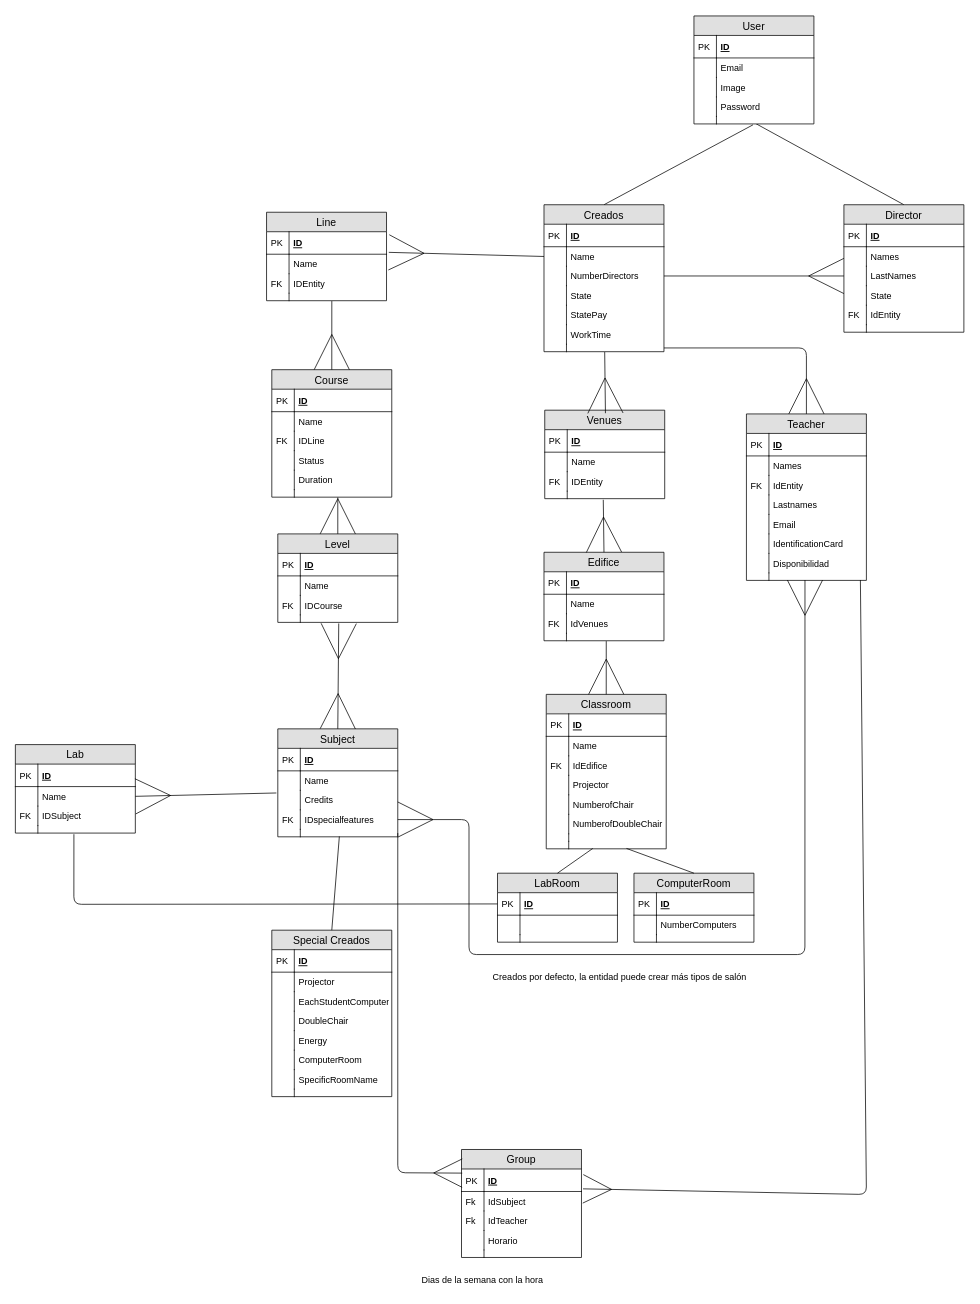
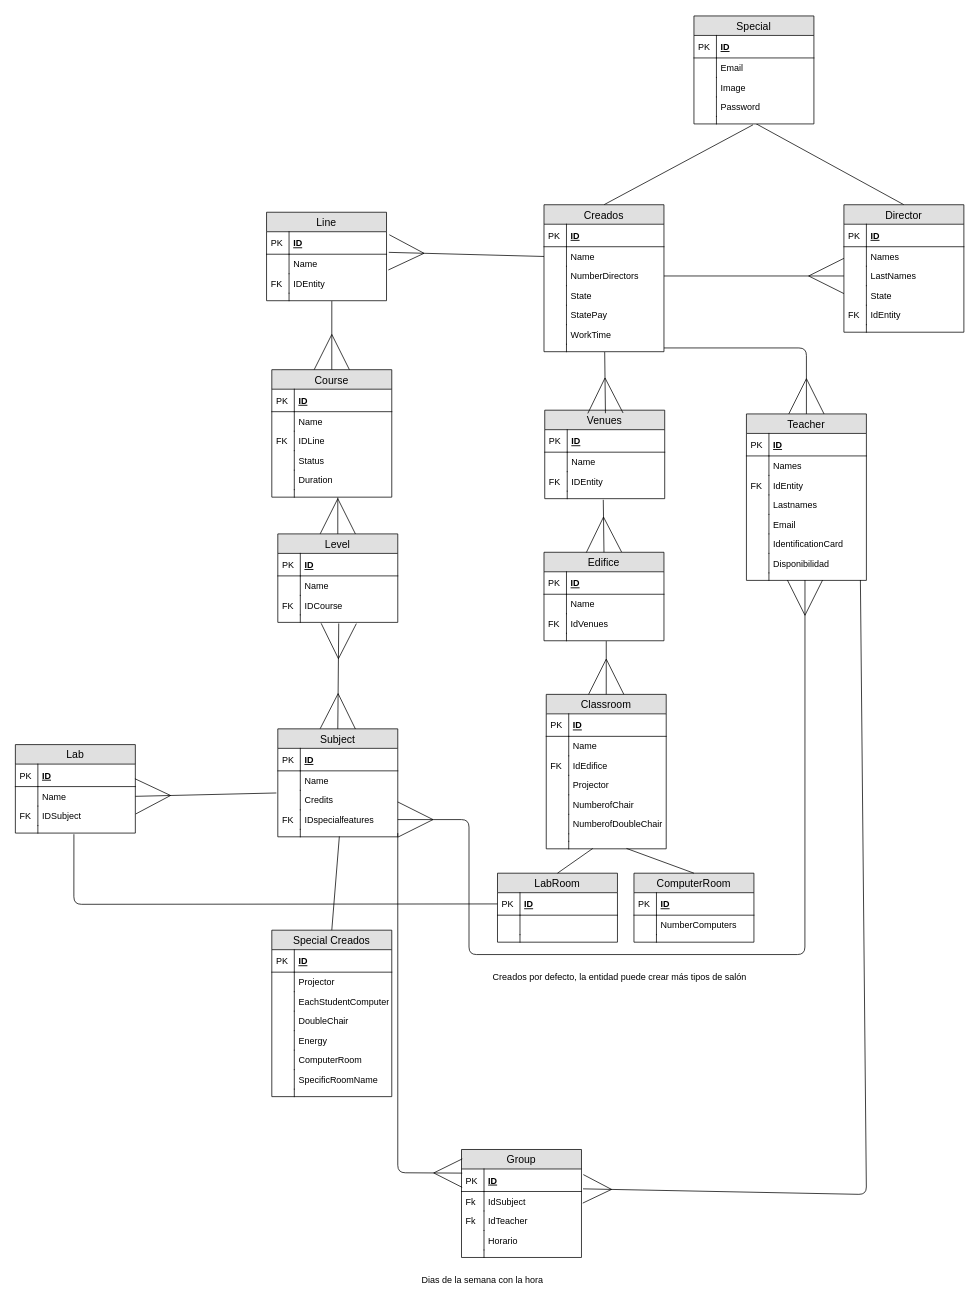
(754, 26) -> (754, 26)
